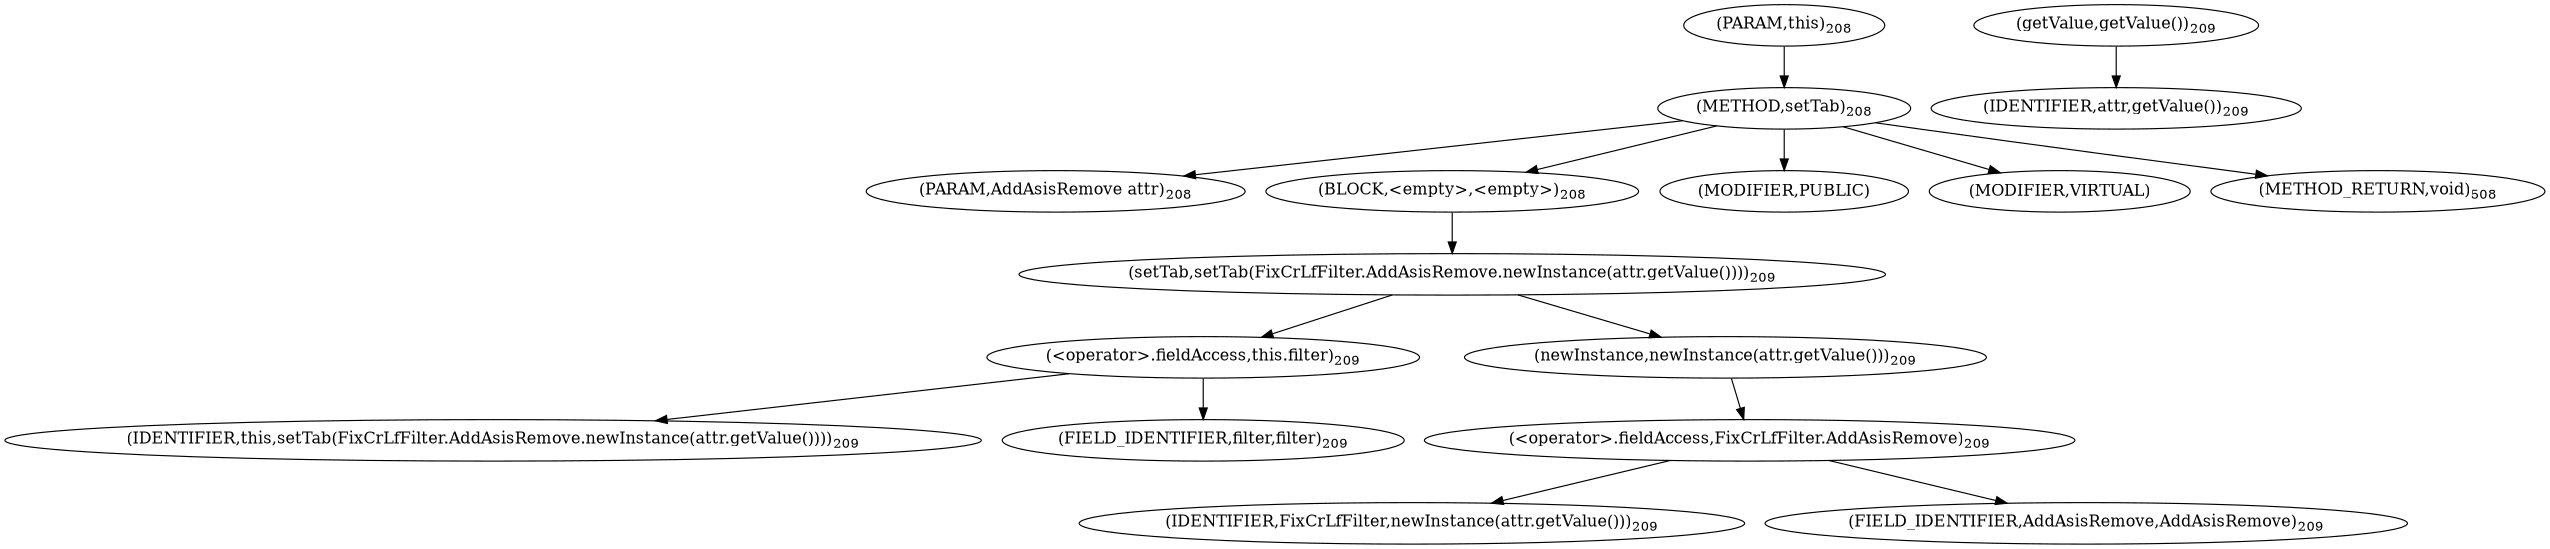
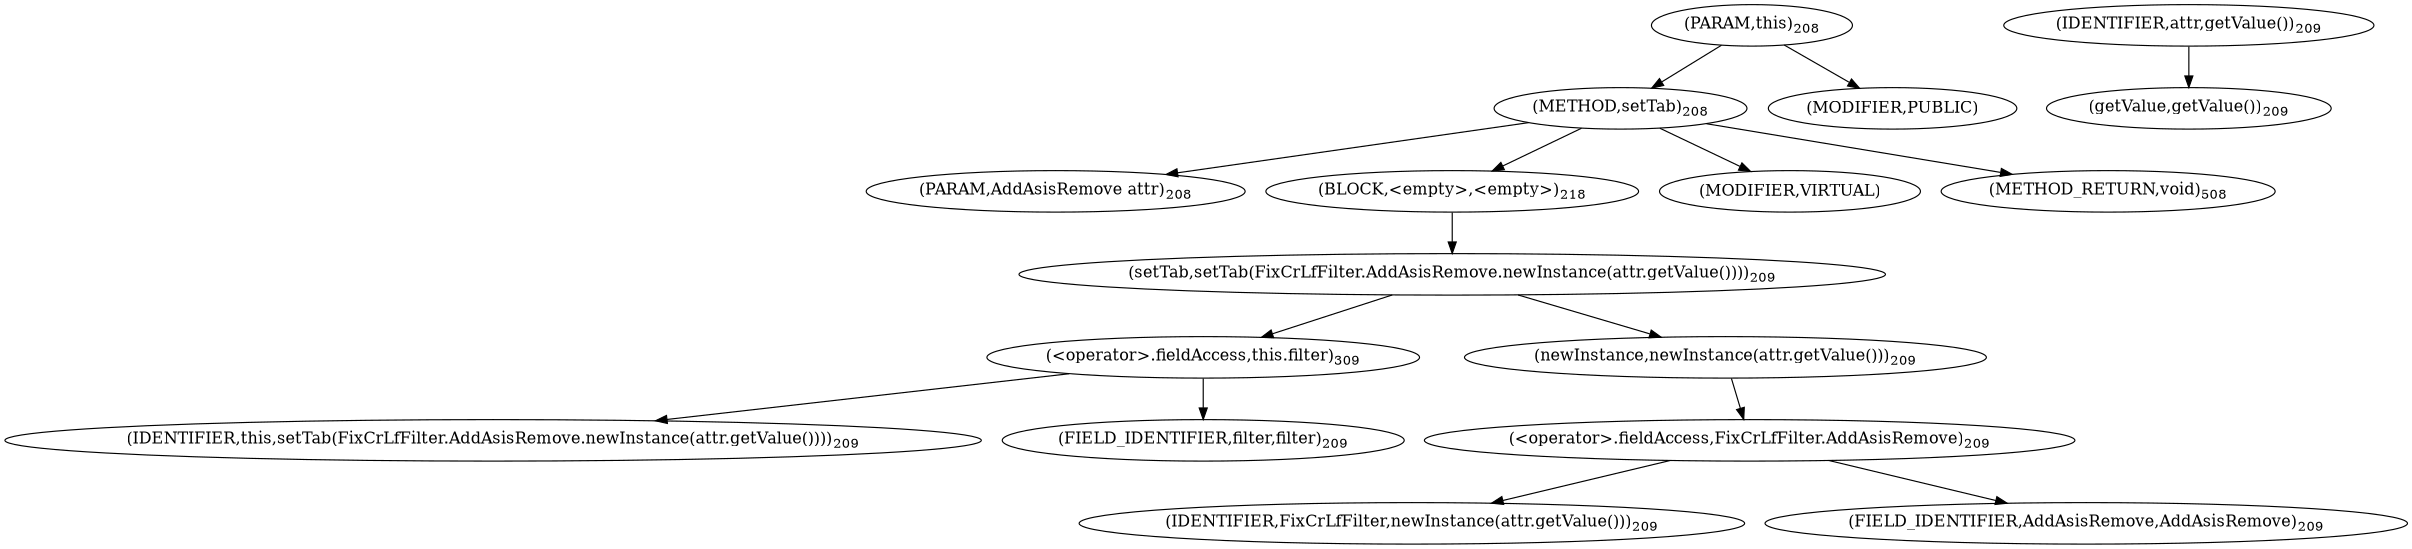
(2116, 61) -> (2189, 61)
(1784, 144) -> (1817, 64)
(1573, 190) -> (1573, 190)
(1347, 356) -> (1347, 356)
